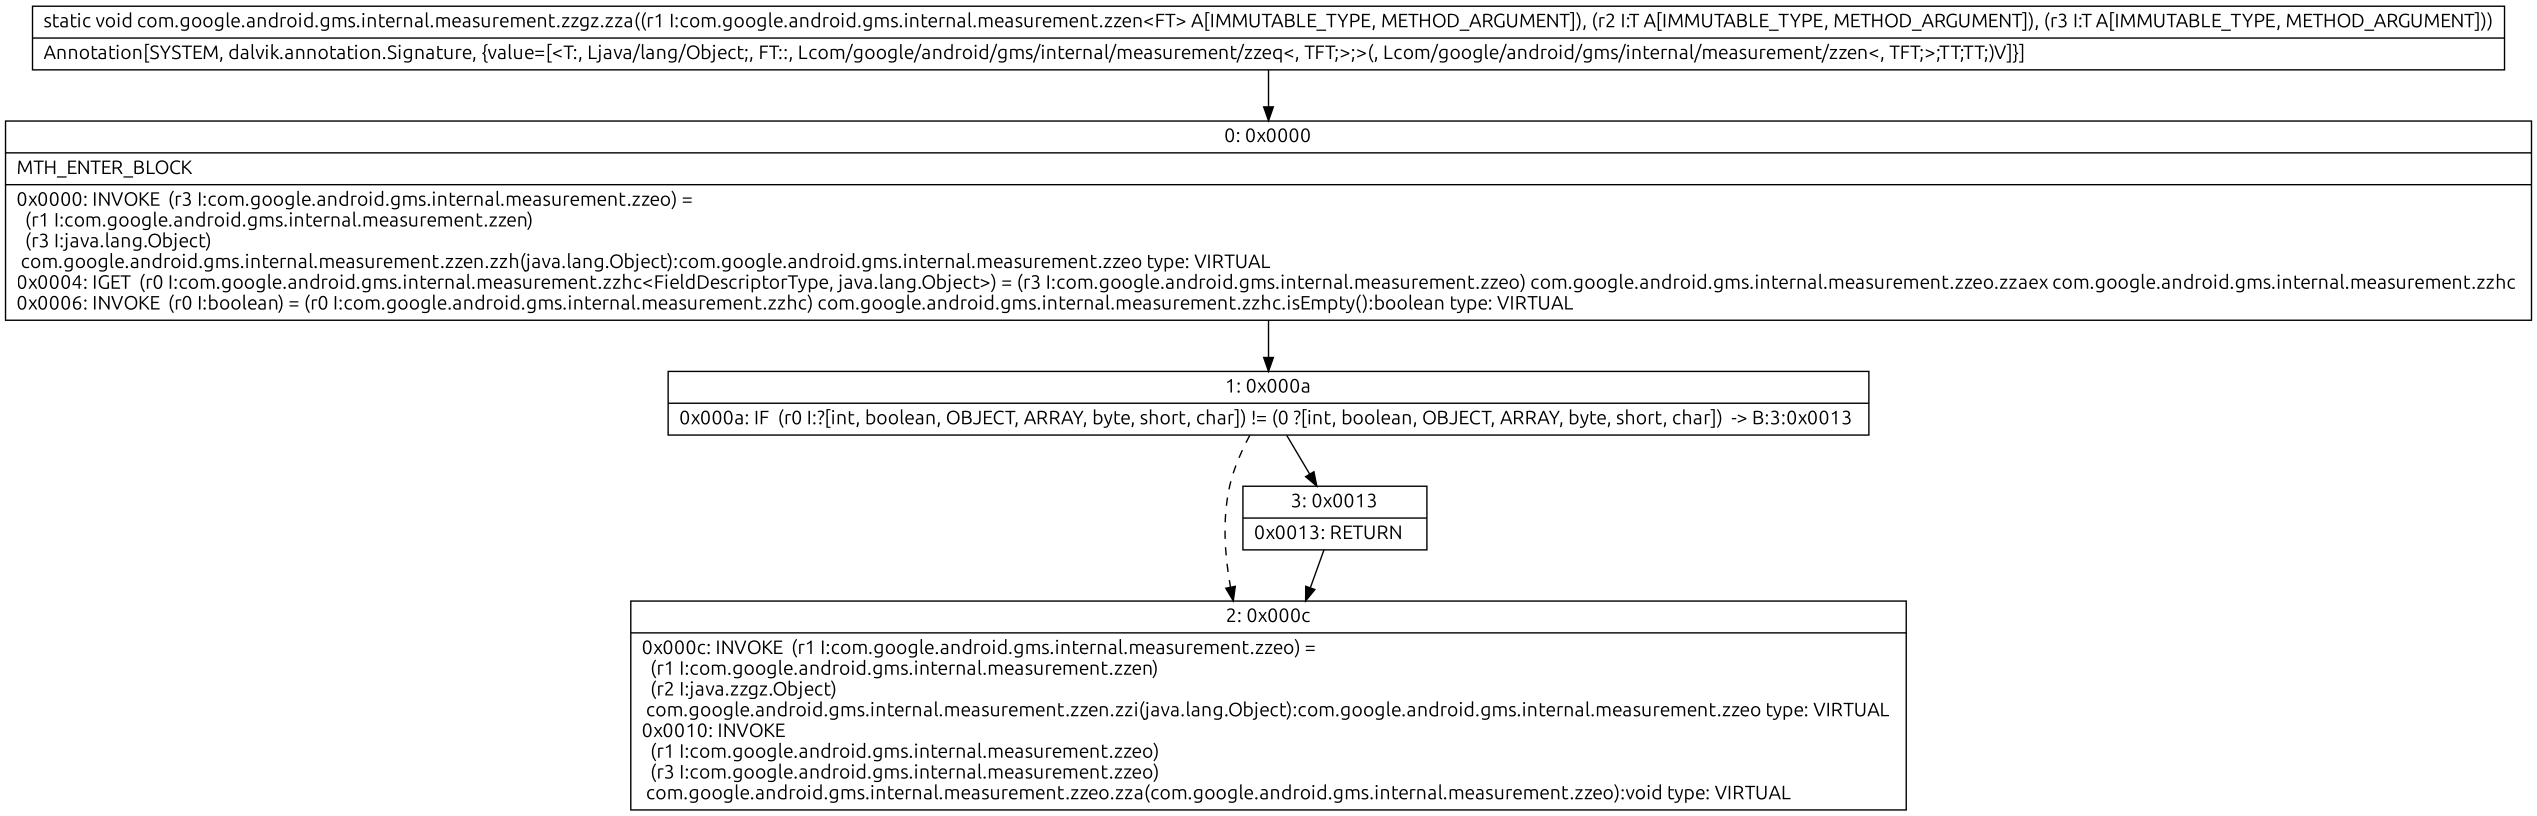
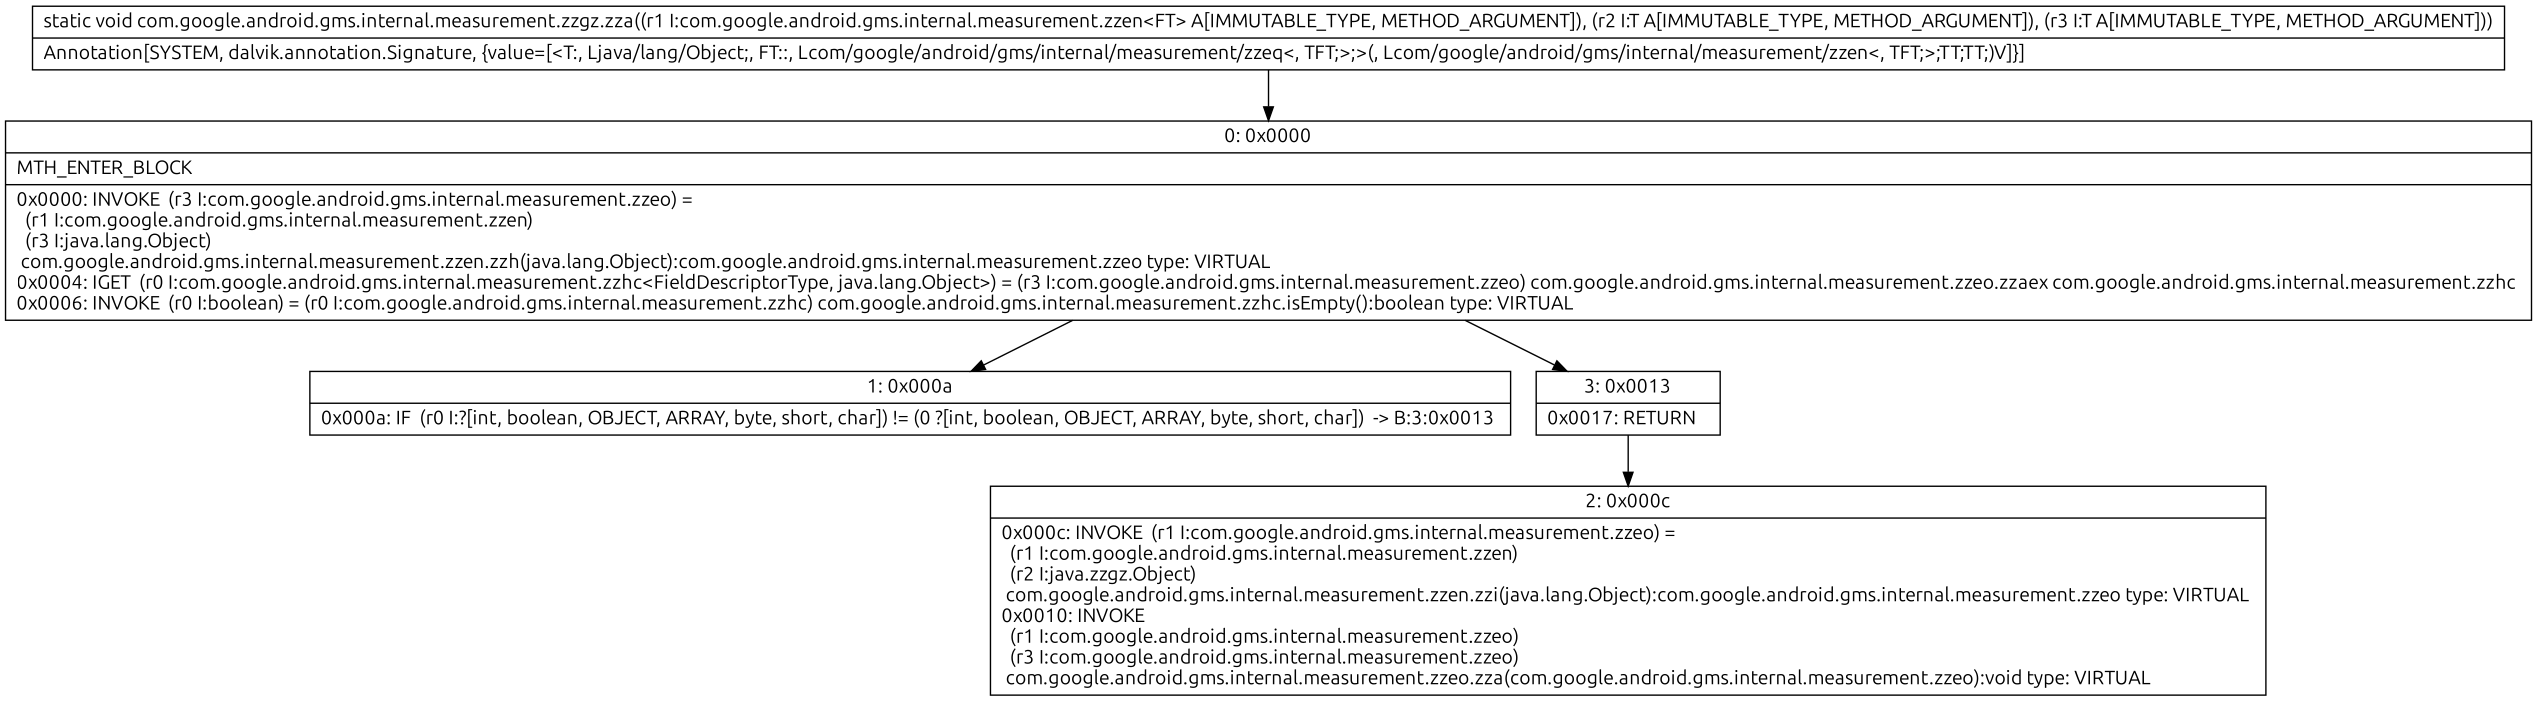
(1298, 455) -> (1510, 343)
(1226, 509) -> none
(1335, 533) -> (1628, 418)
